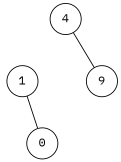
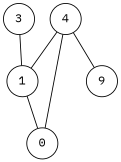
none -> (19, 19)
none -> (44, 50)
none -> (54, 81)
